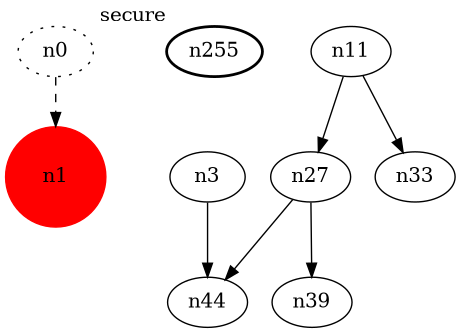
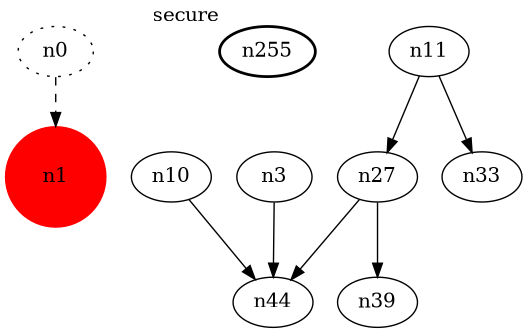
none -> (171, 177)
